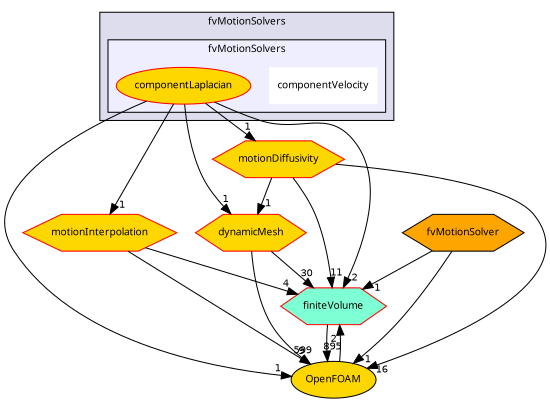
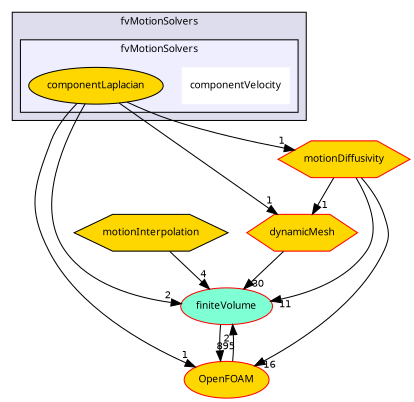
(184, 86) -> (96, 86)
(144, 155) -> none
(100, 233) -> (151, 233)
(463, 233) -> none
(215, 305) -> none
(334, 306) -> (227, 306)
(265, 311) -> none
(334, 380) -> (227, 380)
